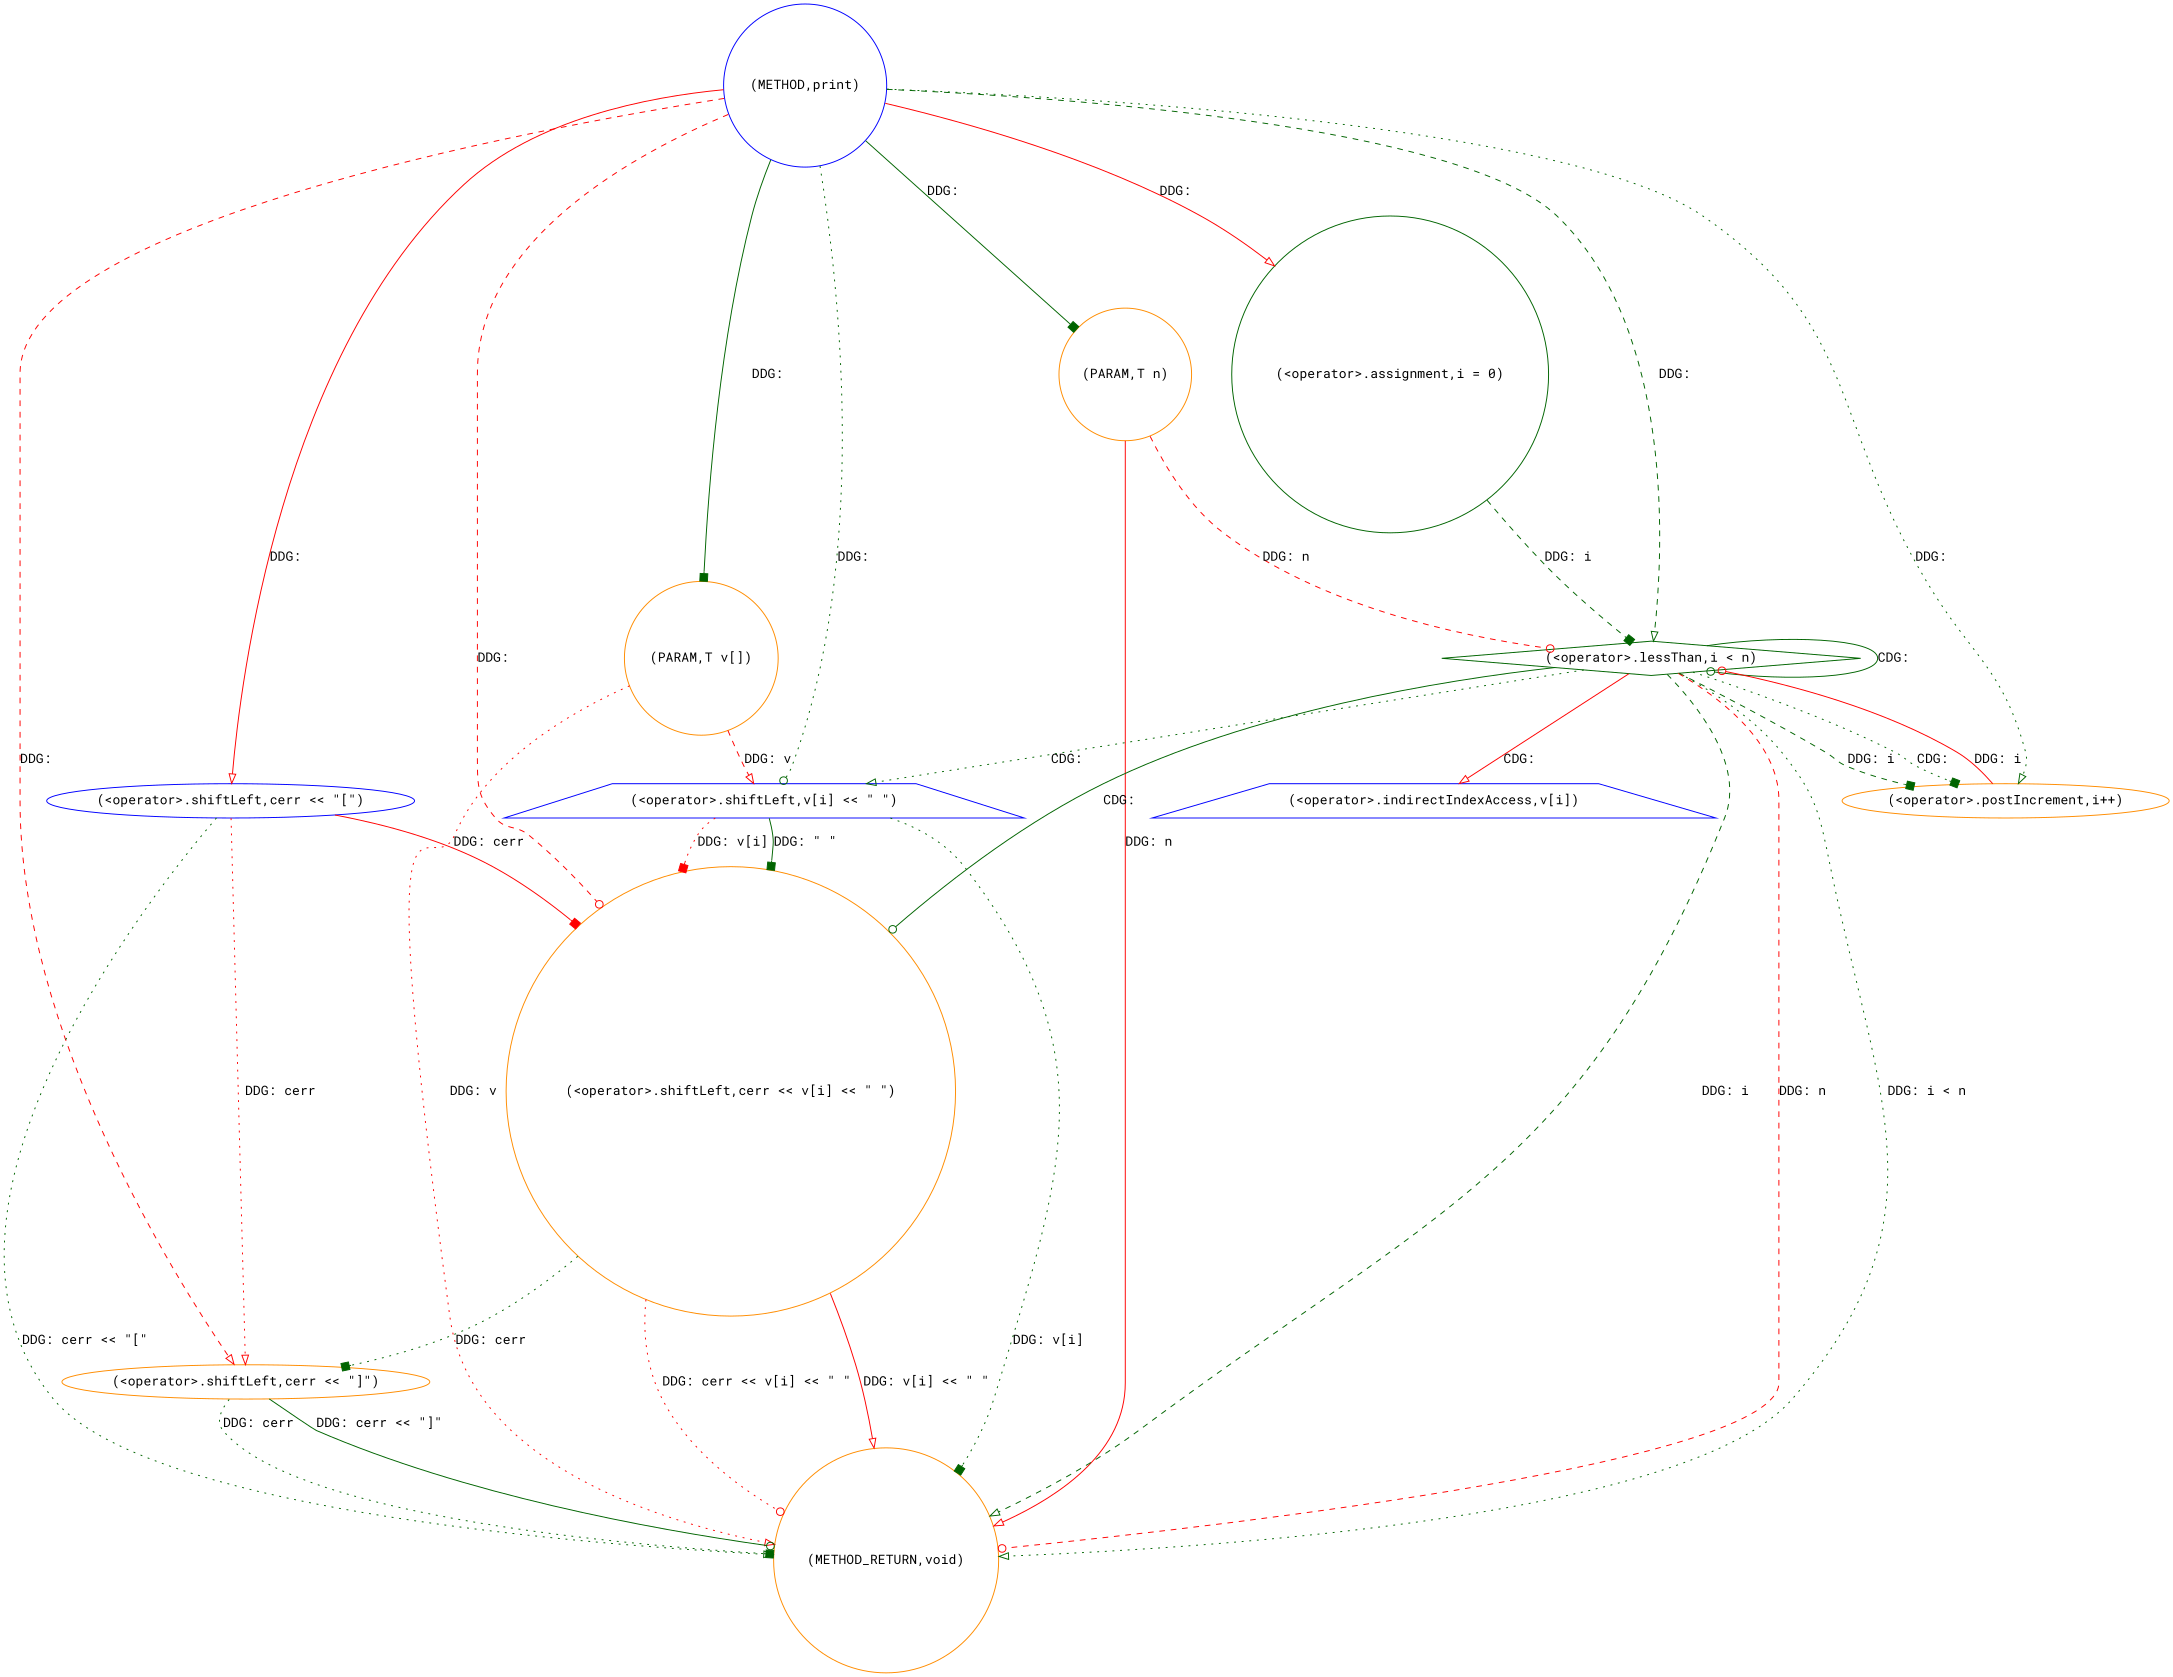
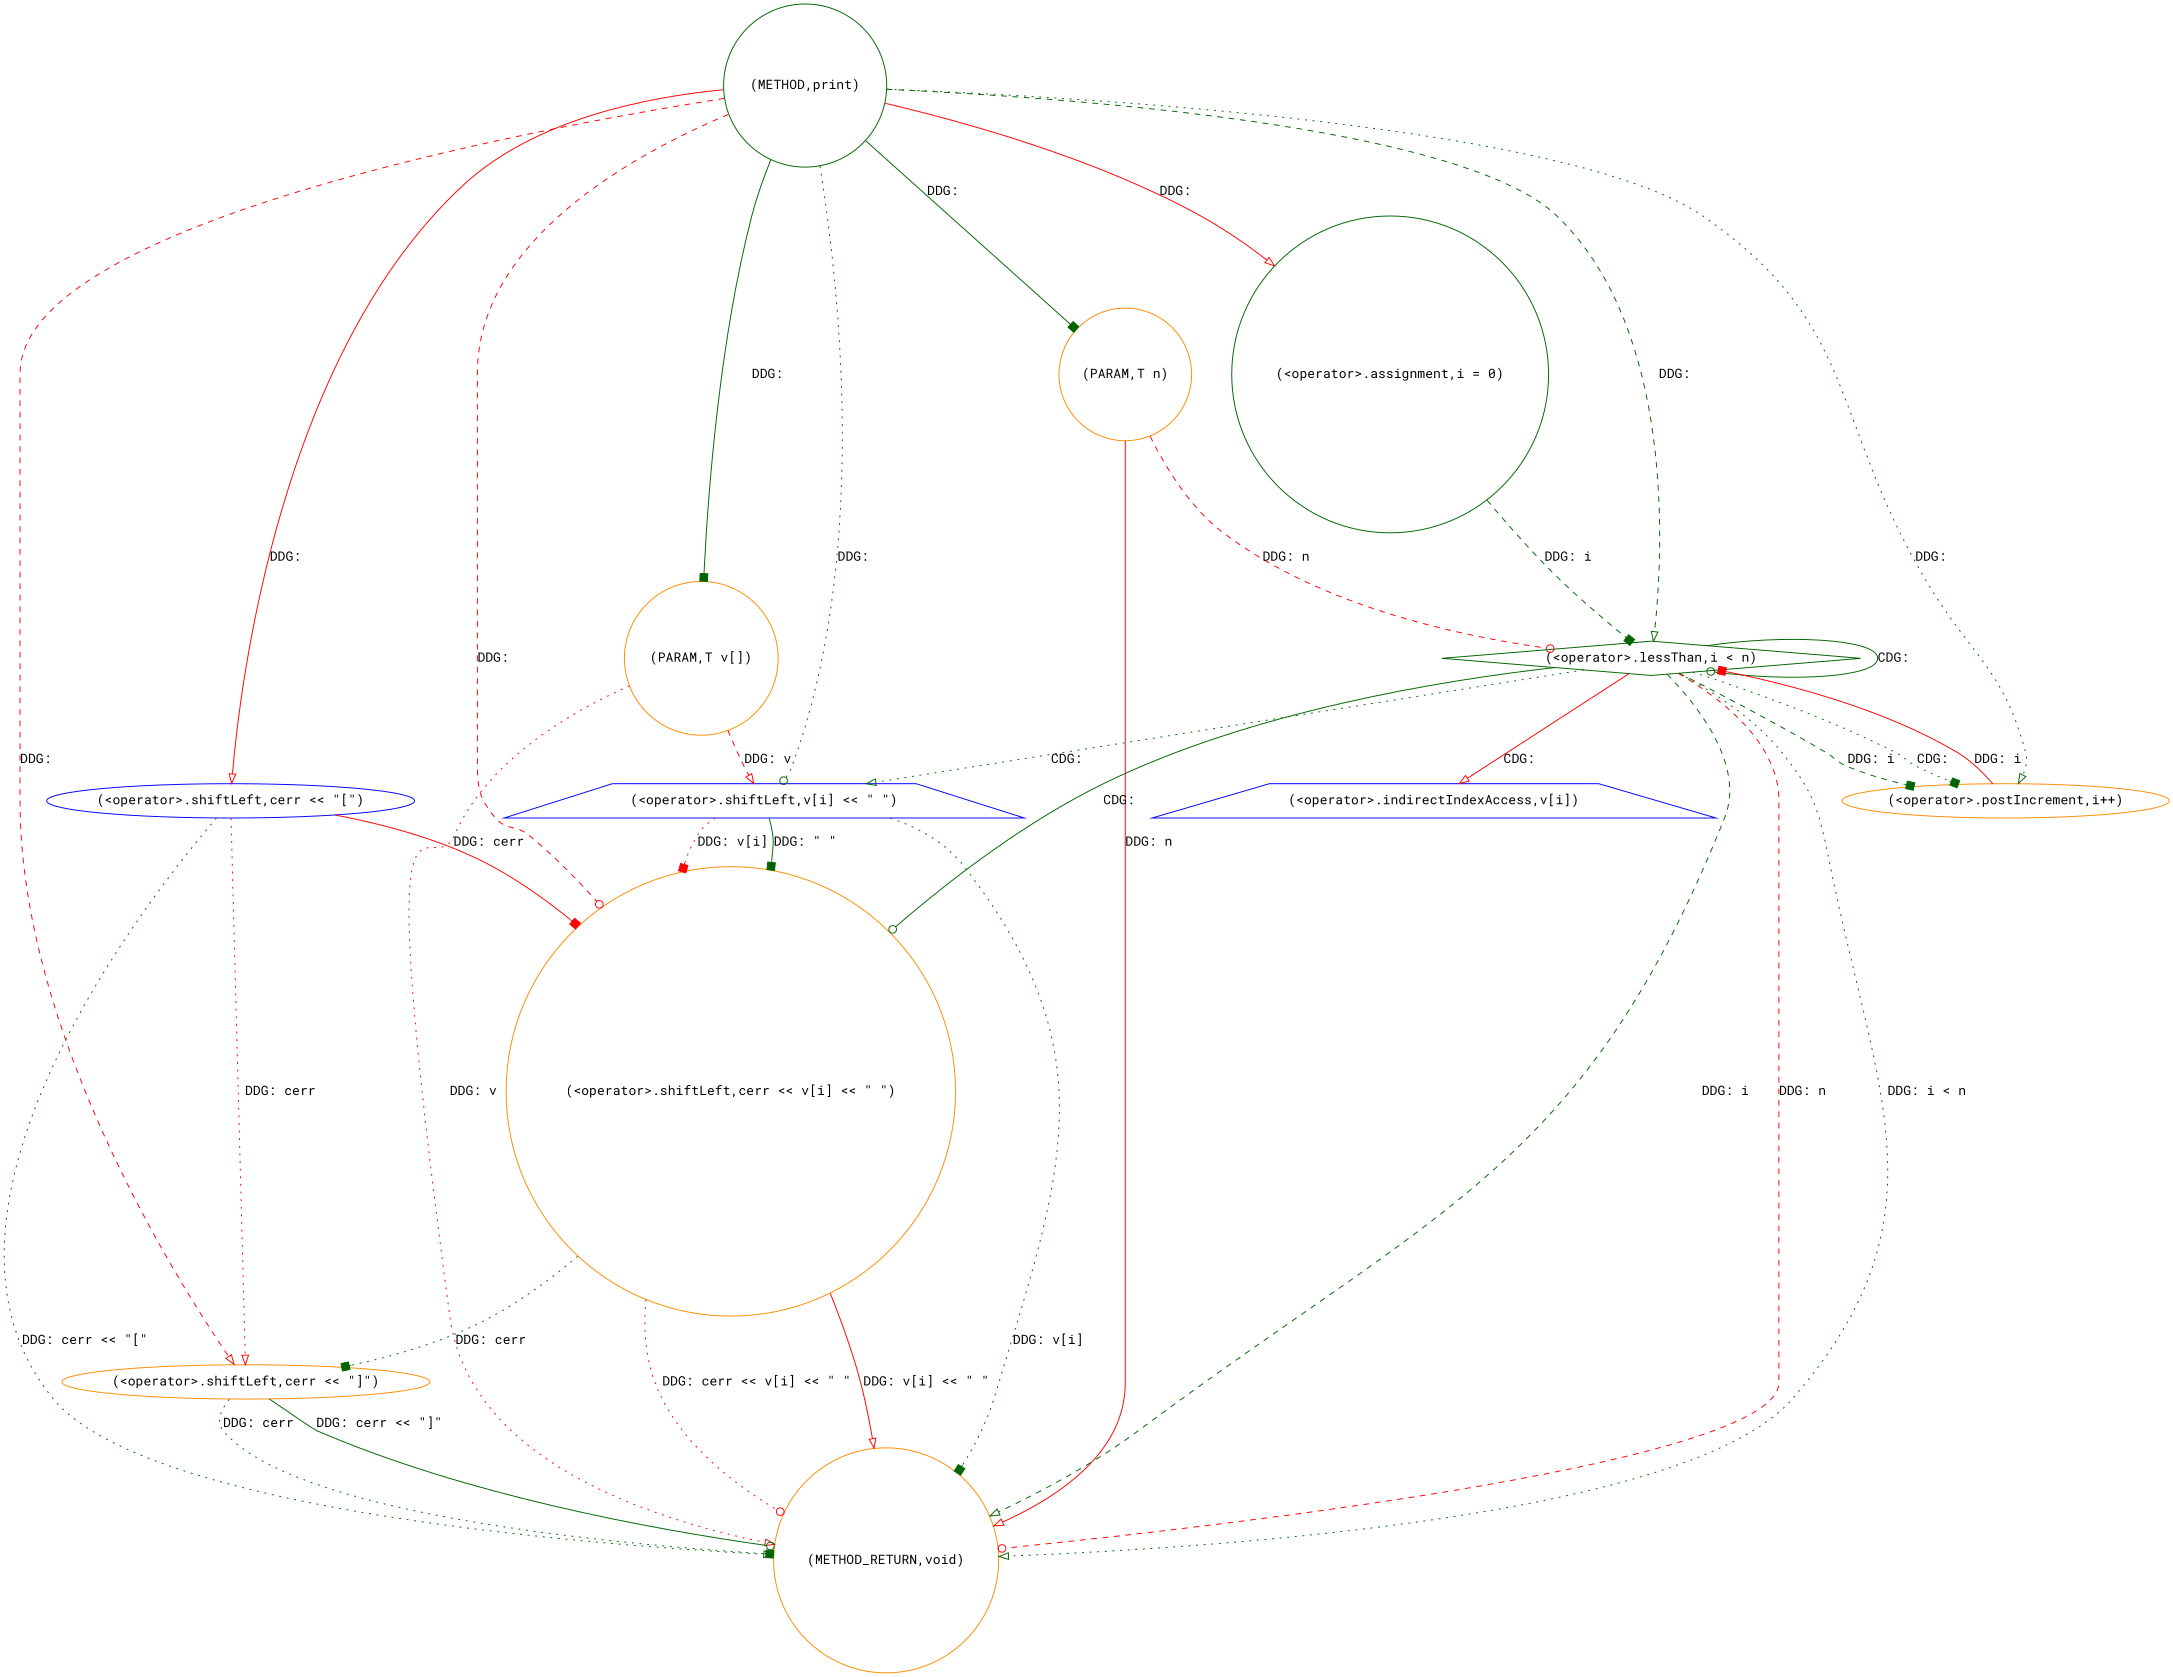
(805, 86) -> (805, 86)
(1867, 711) -> (1868, 711)
